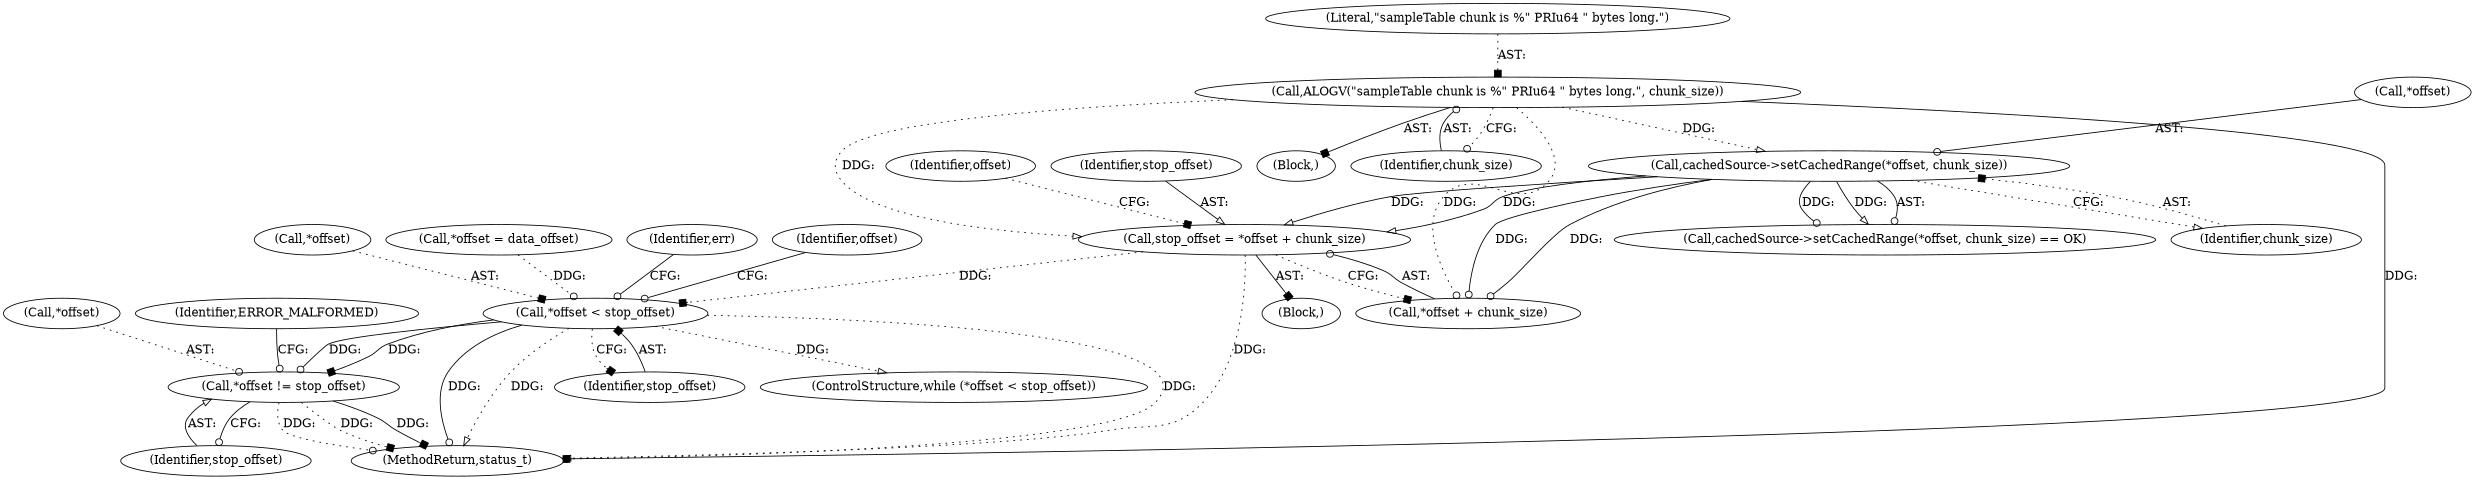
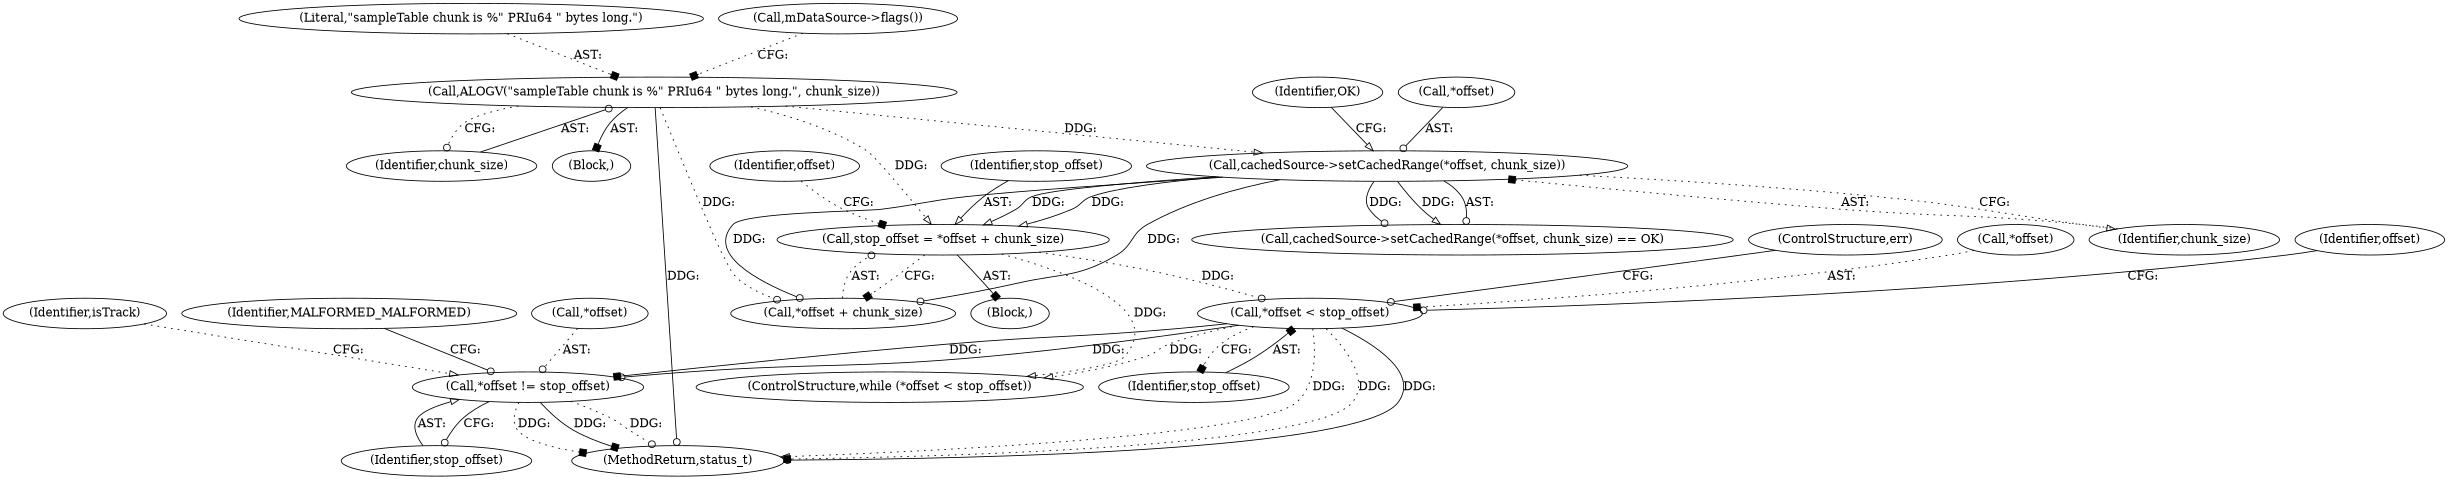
none -> (838, 19)
none -> (1318, 92)
(499, 240) -> none
(692, 240) -> (1845, 240)
(1386, 272) -> (849, 274)
(916, 277) -> (1150, 271)
none -> (85, 313)
(277, 313) -> (349, 313)
(1049, 437) -> (1126, 313)
